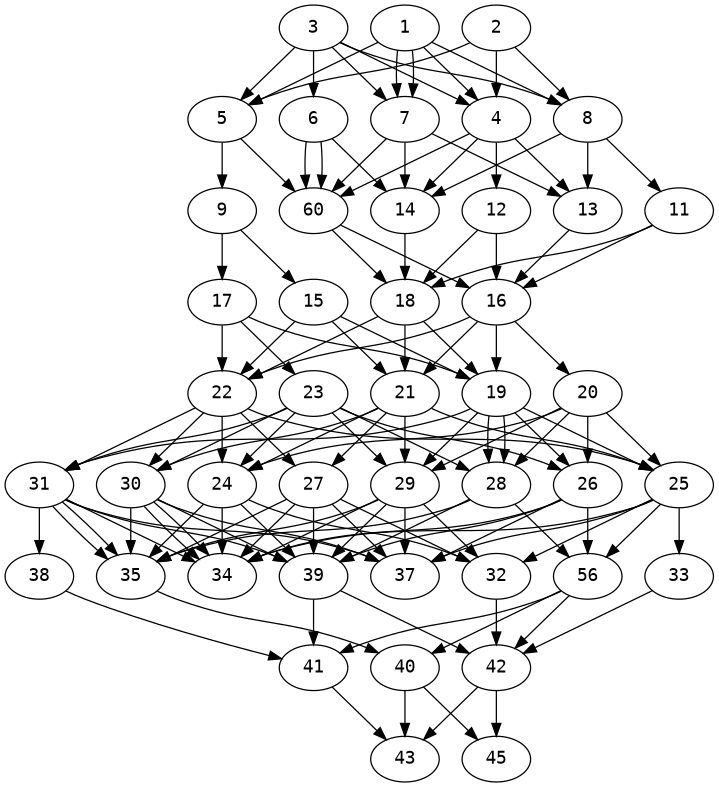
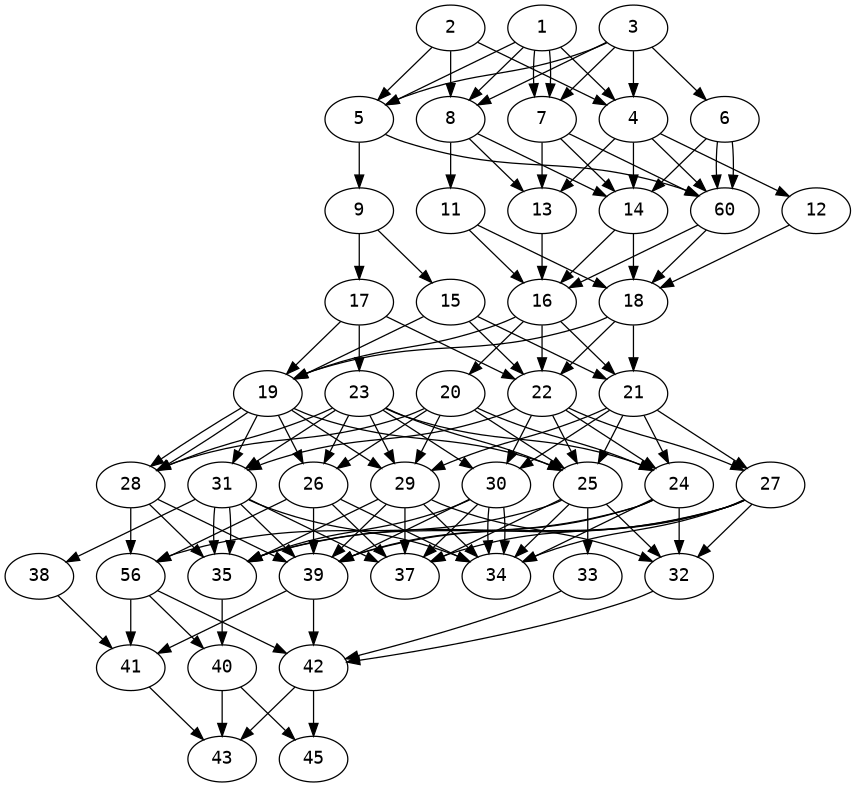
(496, 250) -> (592, 252)
none -> (467, 437)
